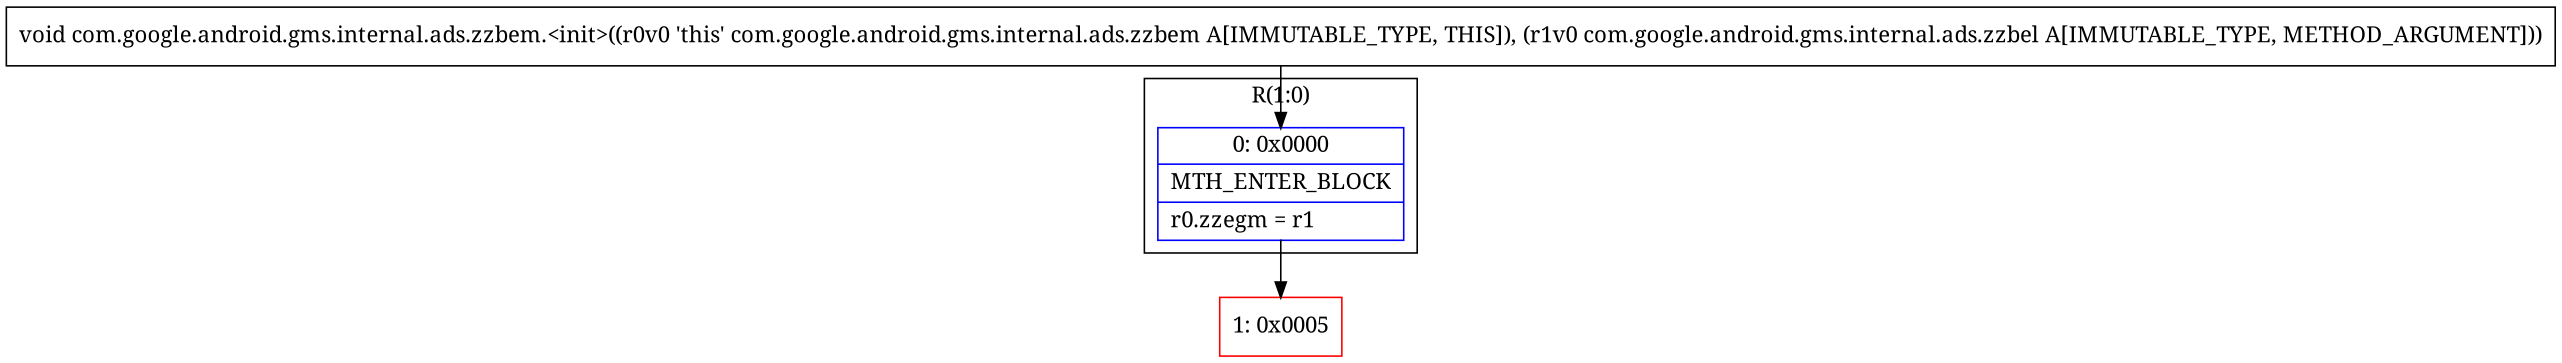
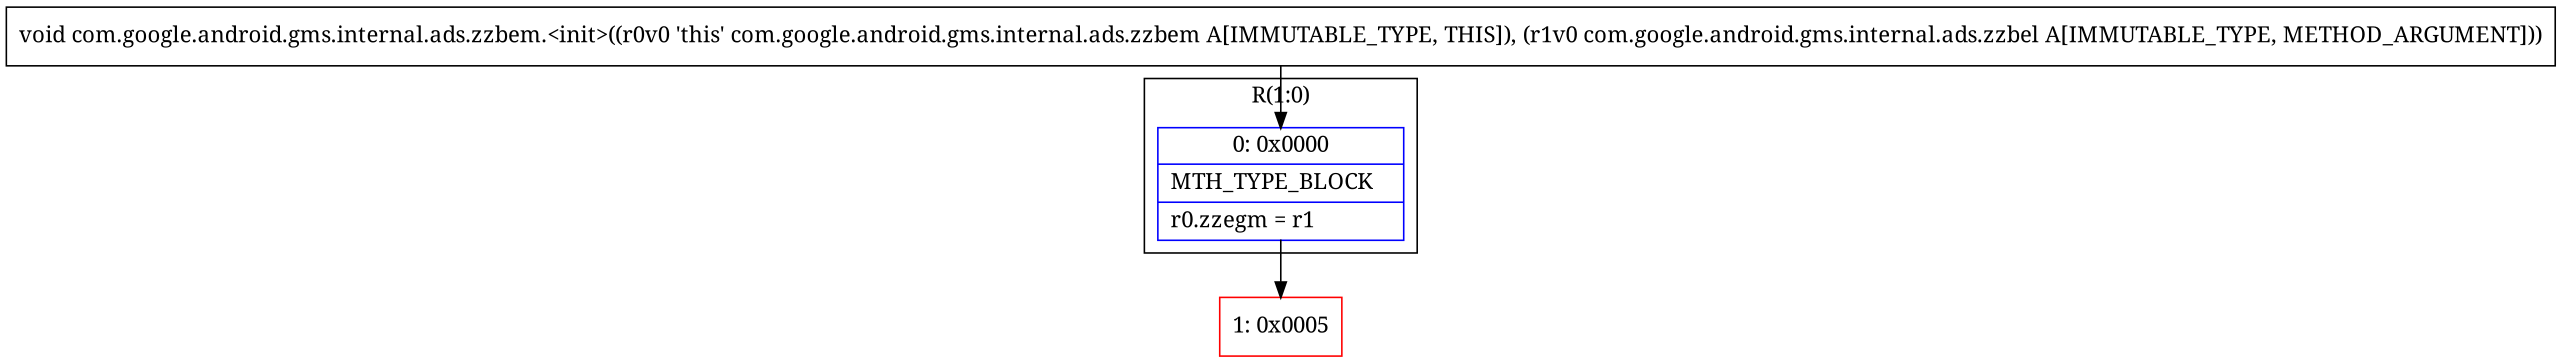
(1281, 182) -> (1272, 182)
